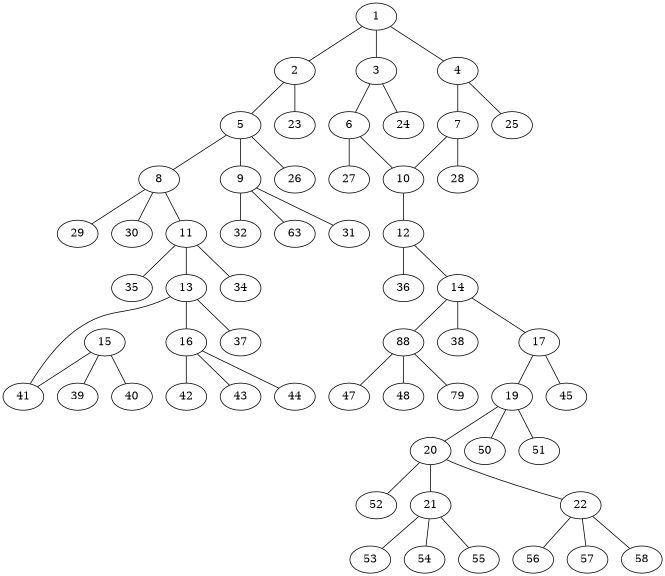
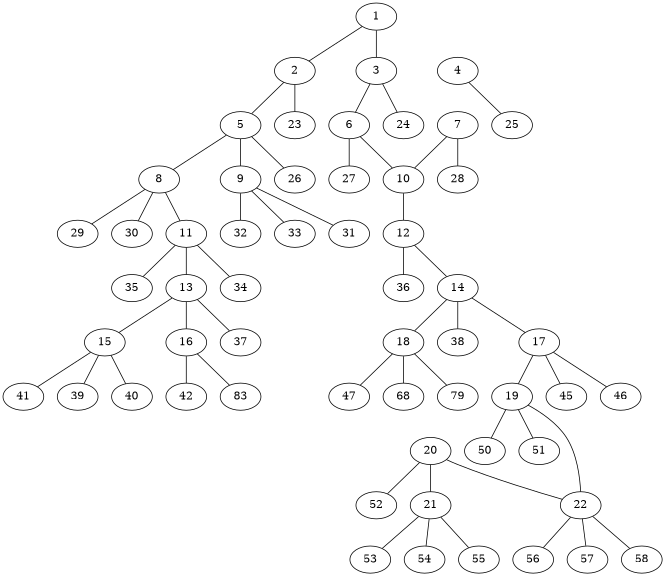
(417, 44) -> none
(458, 98) -> none
(295, 234) -> (295, 234)
(89, 322) -> (145, 315)
(403, 342) -> (403, 342)
(241, 397) -> (241, 397)
(295, 397) -> none
(403, 397) -> (403, 397)
none -> (621, 397)
(471, 424) -> (568, 440)
